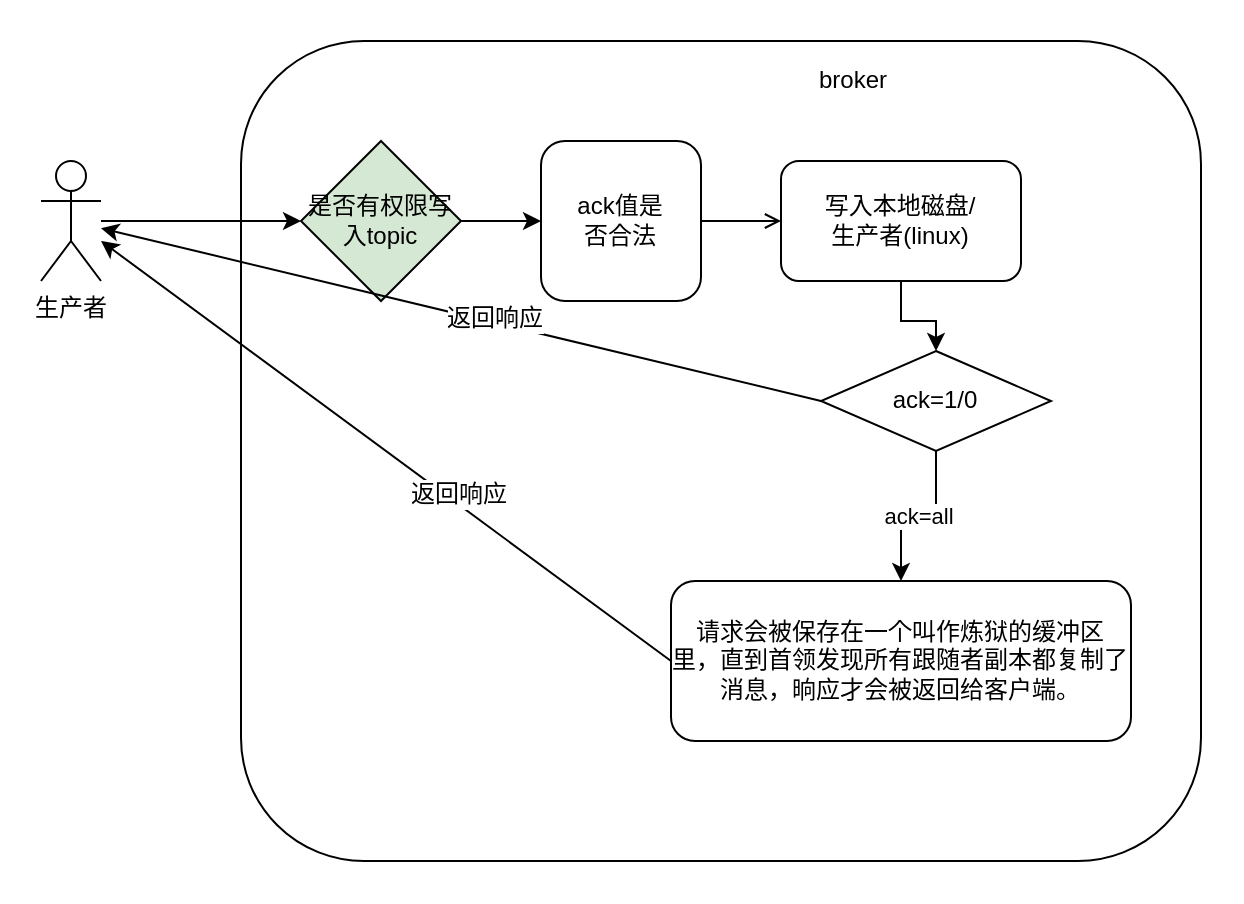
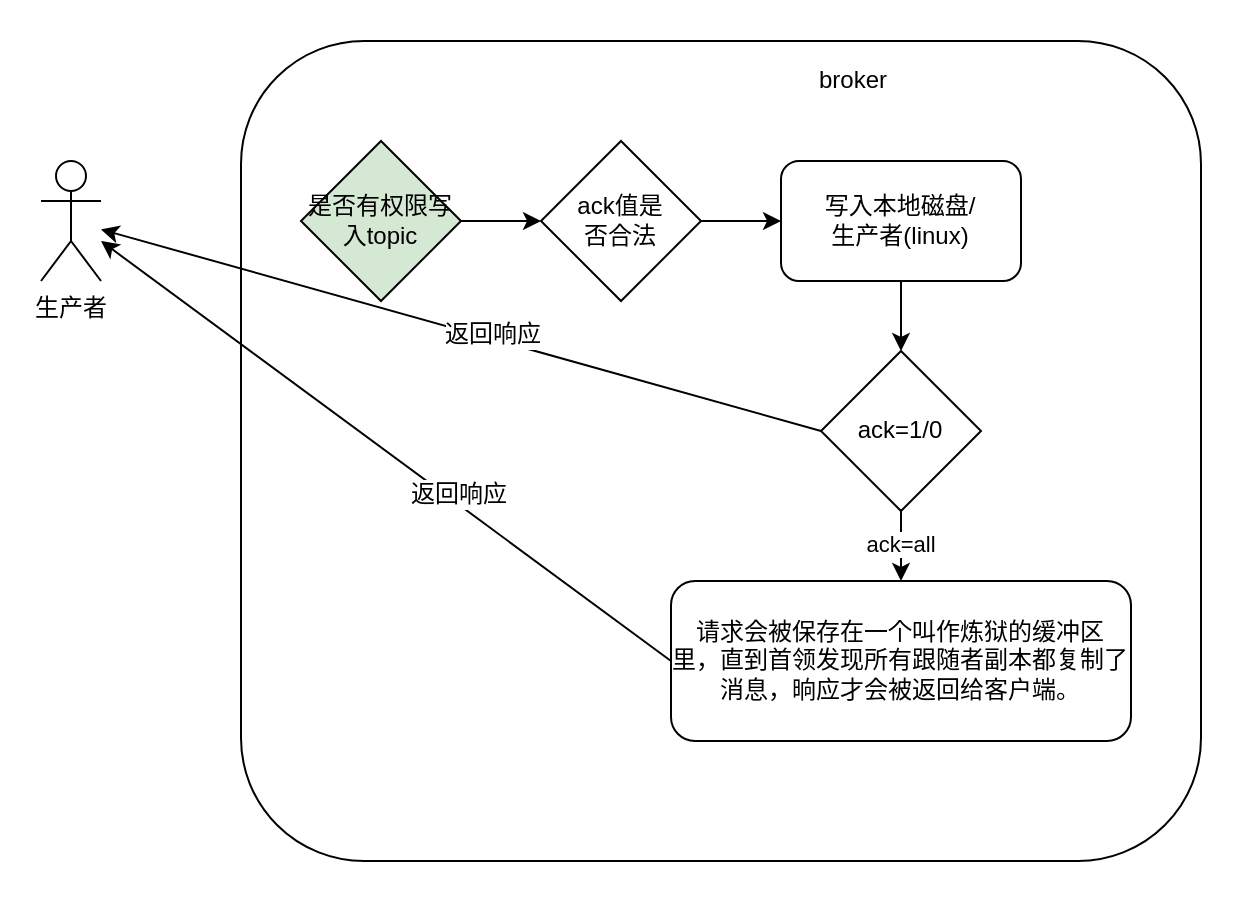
(194, 221) -> none
(621, 221) -> (621, 221)
(768, 221) -> (766, 221)
(936, 401) -> (901, 431)
